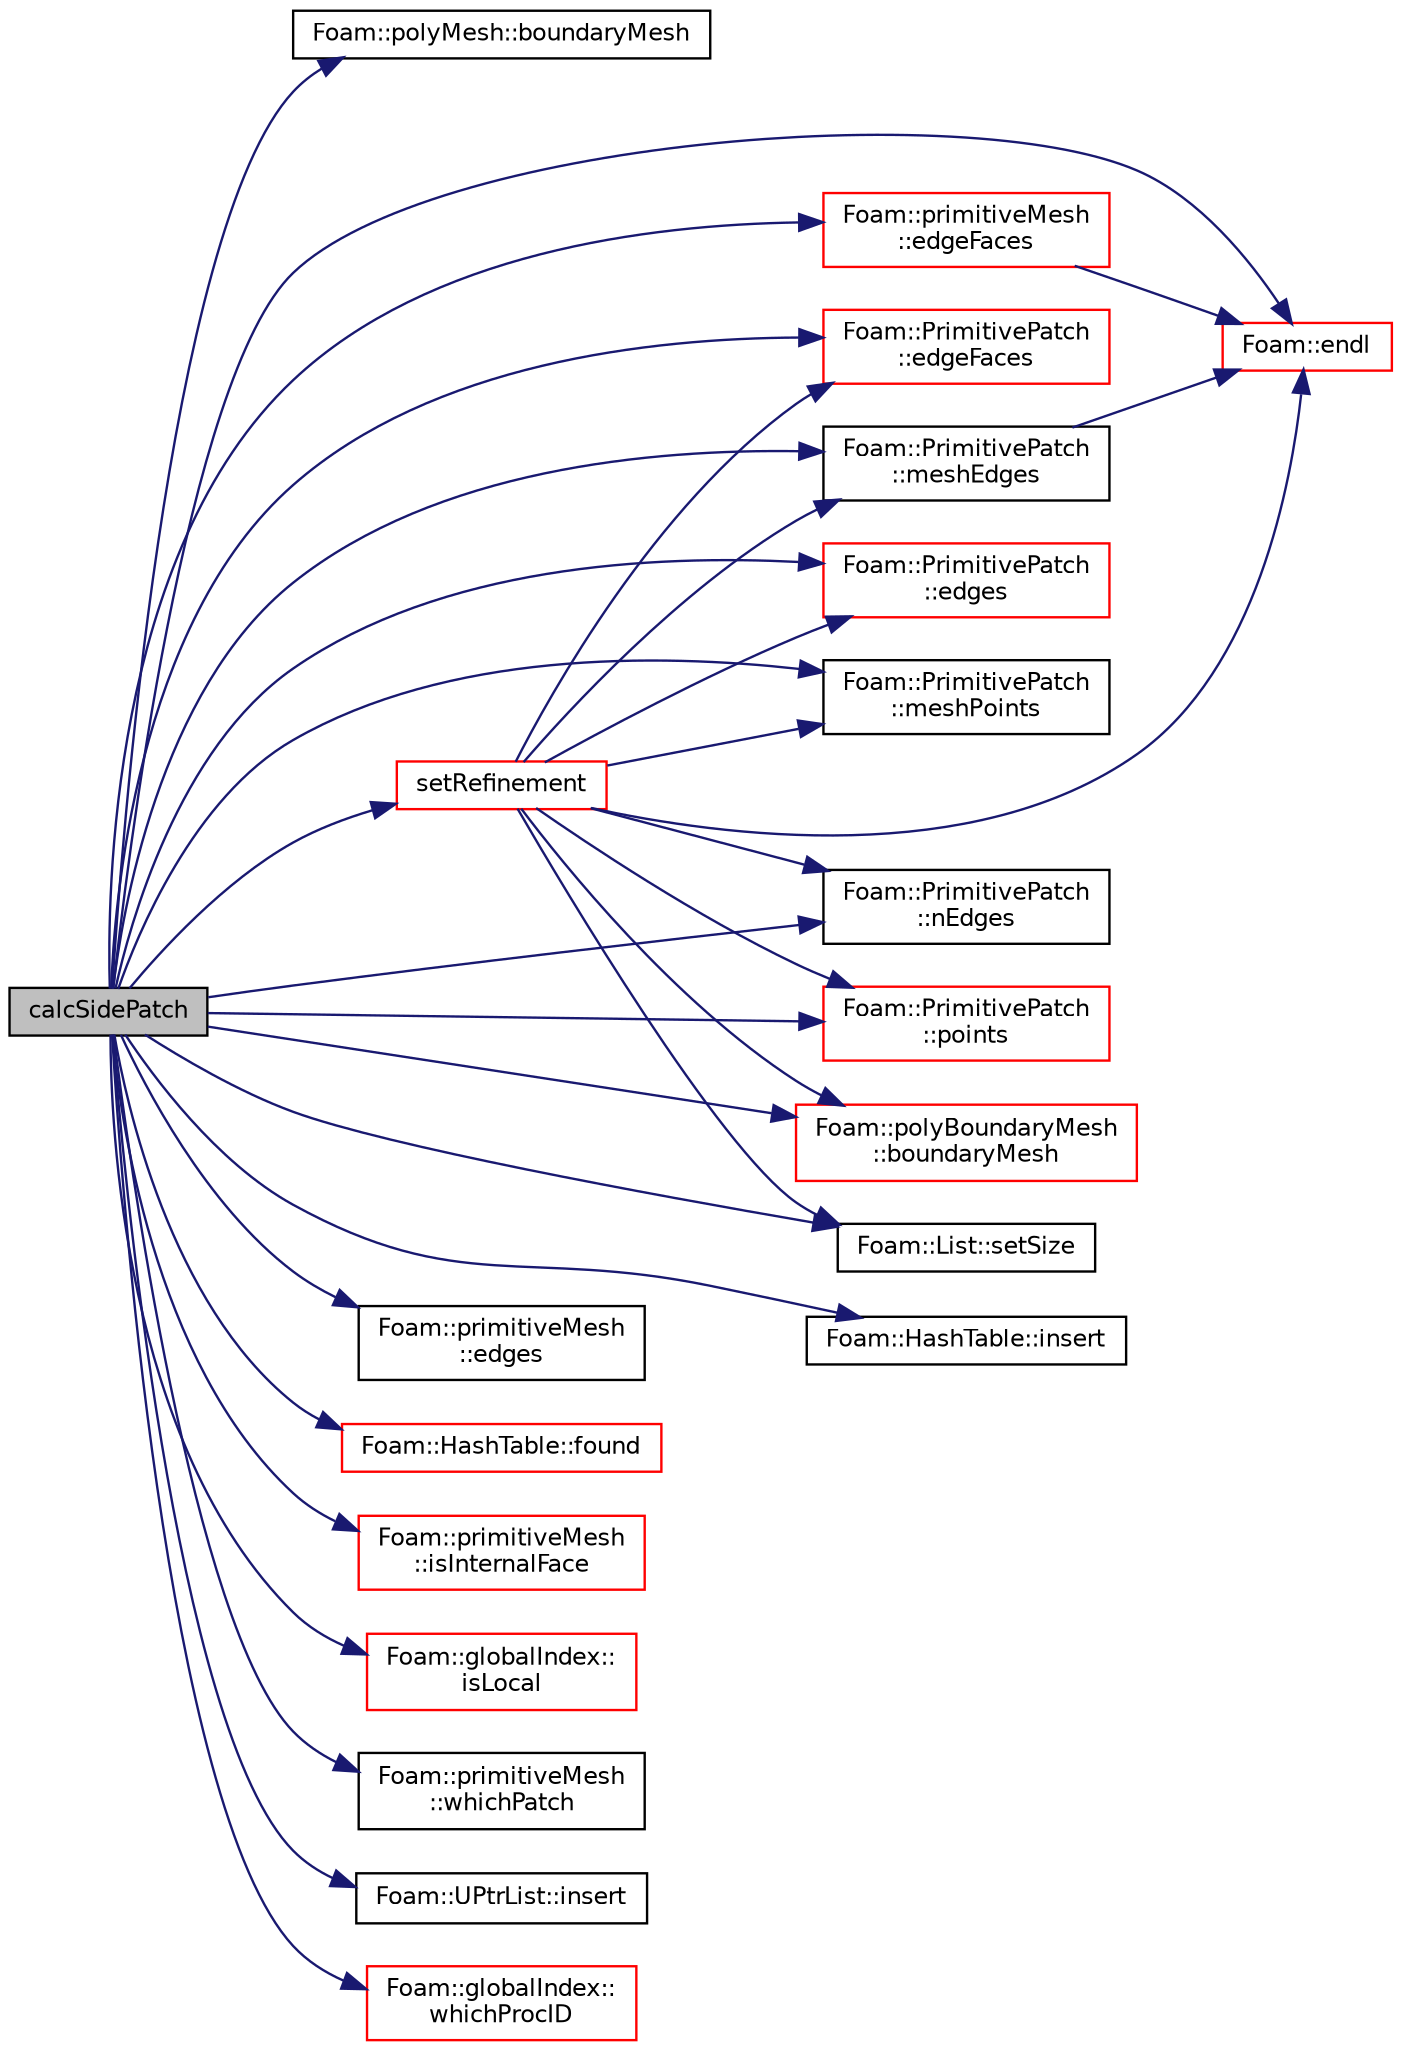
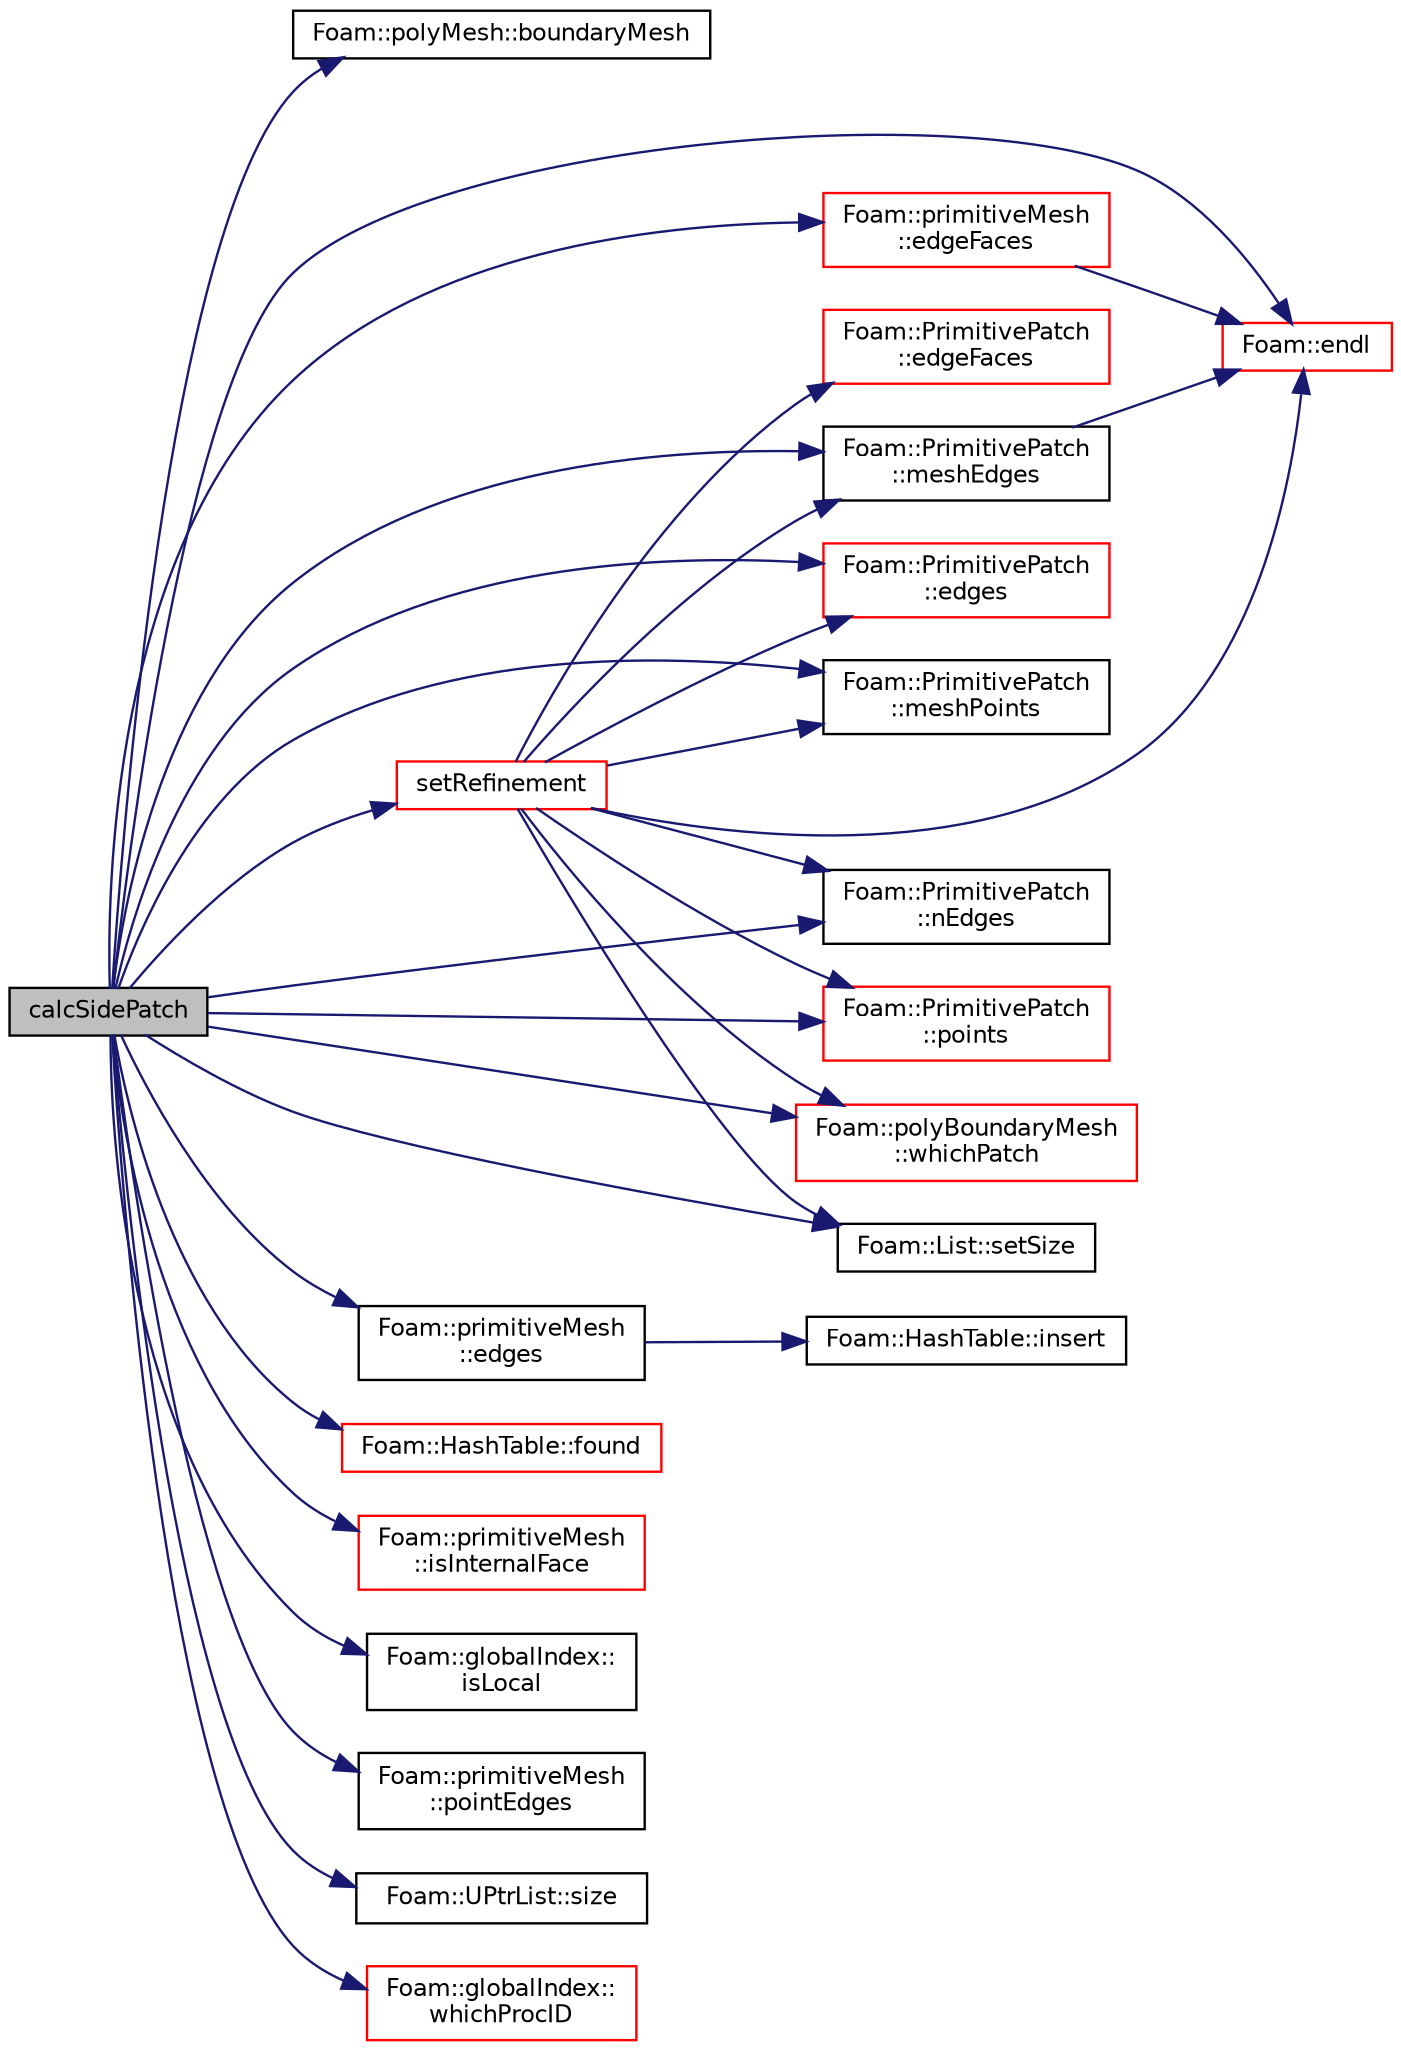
(289, 489) -> none
(966, 1143) -> (966, 1143)
(442, 1259) -> (714, 1342)
(502, 1672) -> (502, 1672)
(502, 1791) -> (502, 1791)
(502, 1898) -> (502, 1898)
